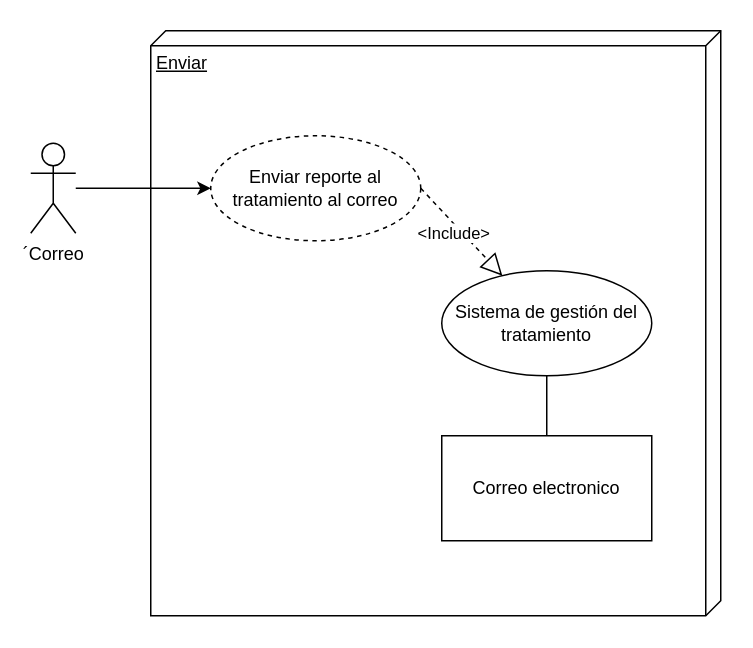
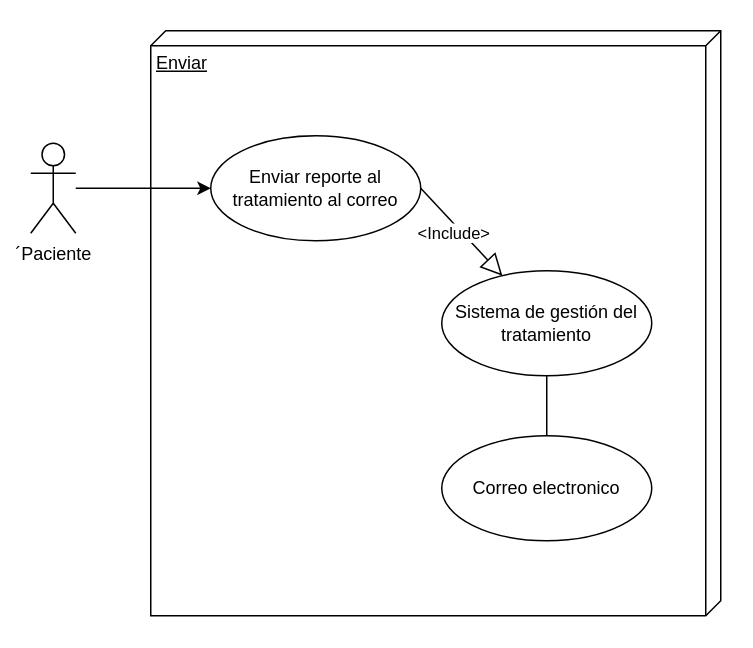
(316, 188) -> (316, 188)
(437, 206) -> (437, 206)
(54, 255) -> (54, 255)
(547, 488) -> (547, 488)
